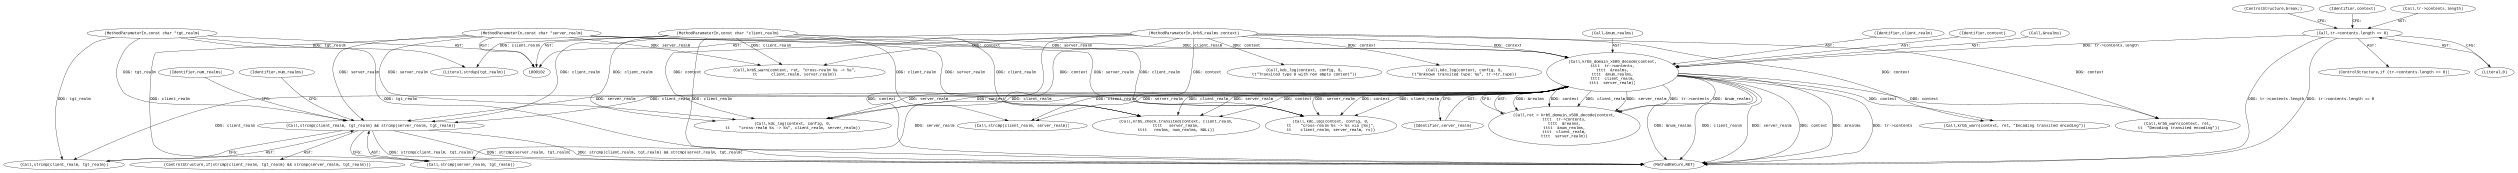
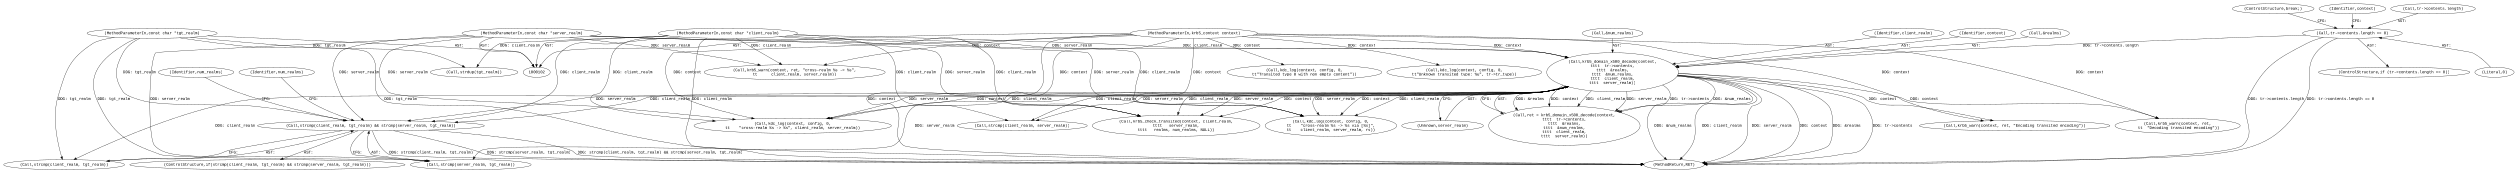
(1194, 33) -> (1194, 33)
(2446, 41) -> none
(474, 72) -> (474, 72)
(170, 99) -> (170, 99)
(1443, 126) -> (1443, 126)
none -> (165, 155)
